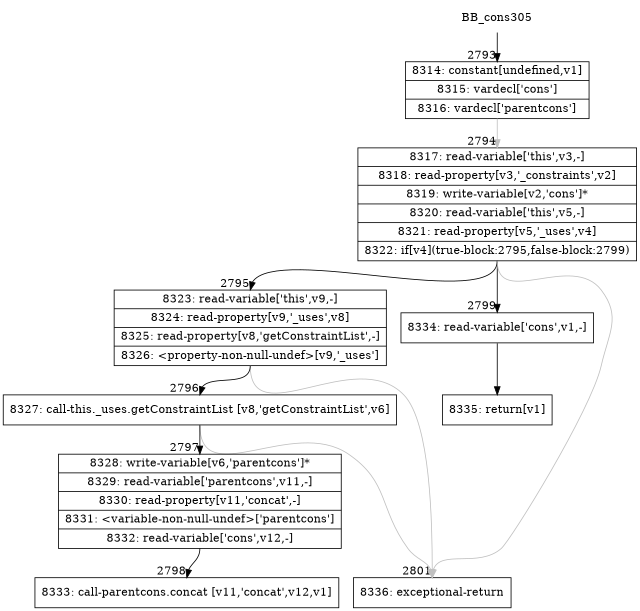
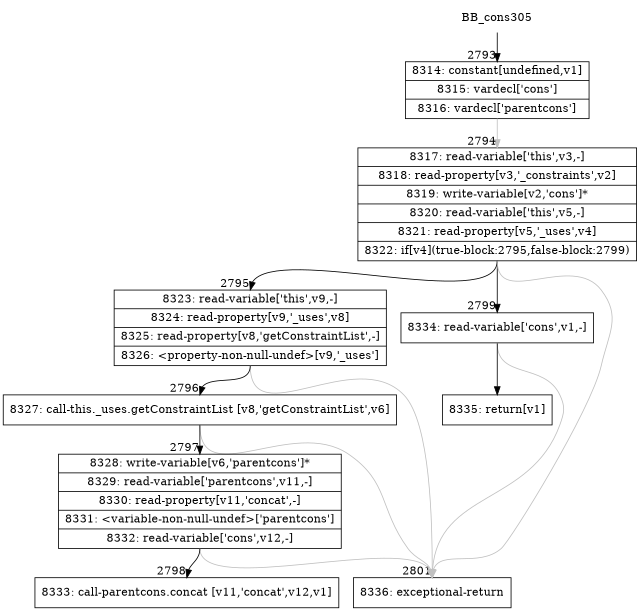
none -> (538, 460)
none -> (312, 563)
